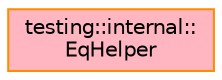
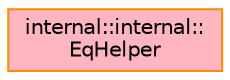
(111, 40) -> (115, 40)
